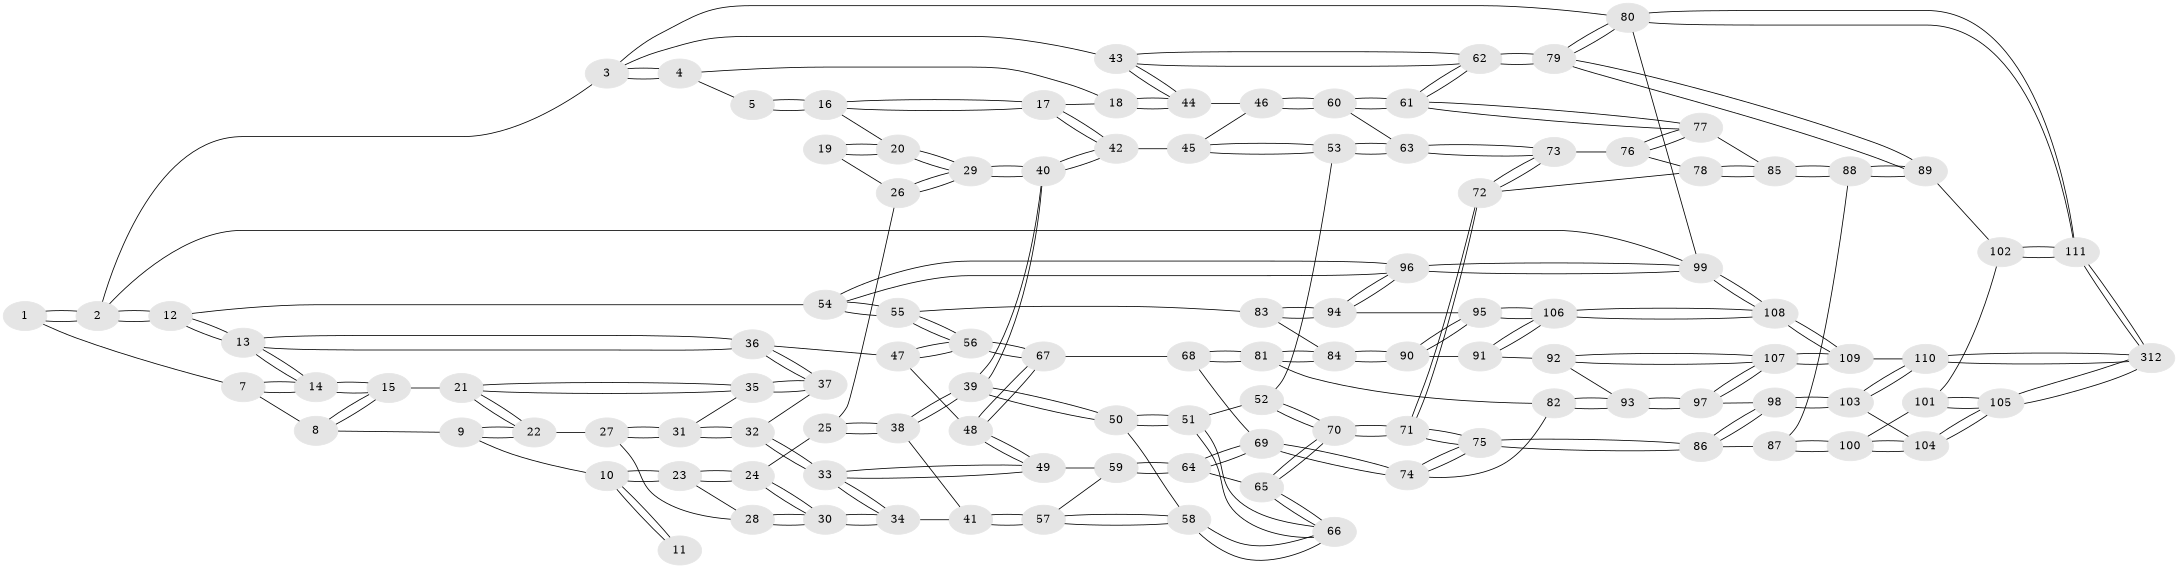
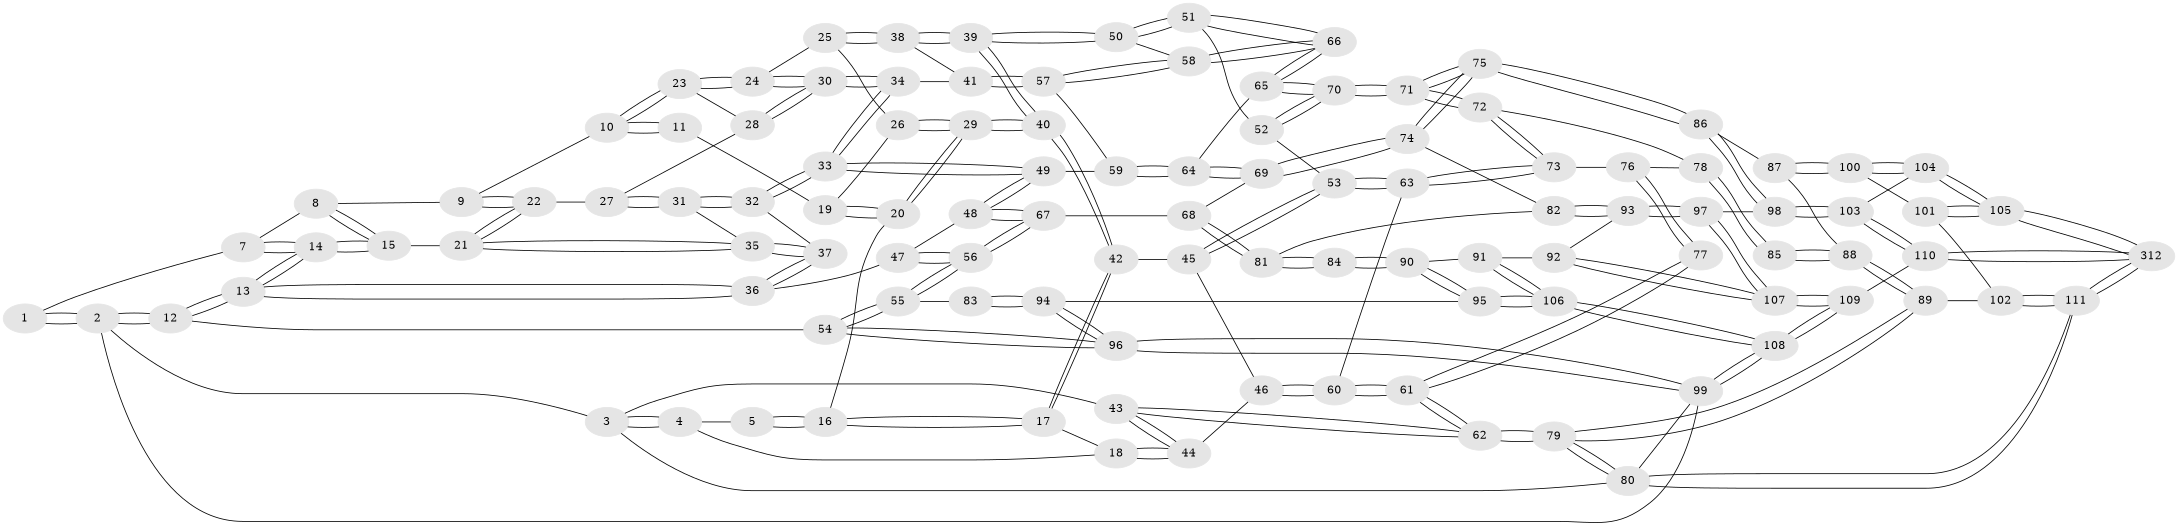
(1738, 150) -> none
none -> (753, 168)
(1294, 332) -> none
